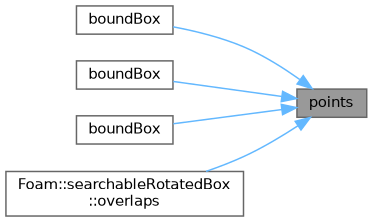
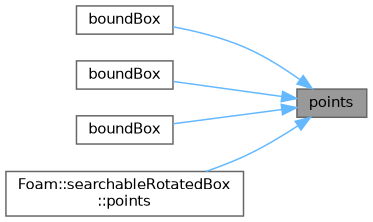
(125, 194) -> (125, 194)
